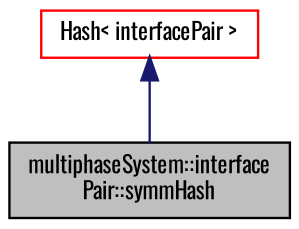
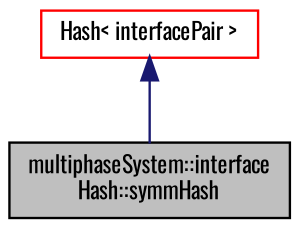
(150, 180) -> (150, 180)
